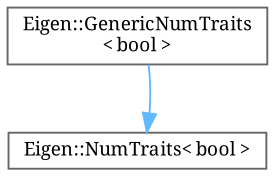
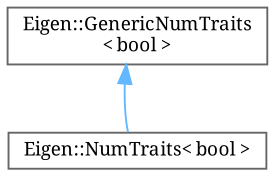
(150, 89) -> (125, 108)
